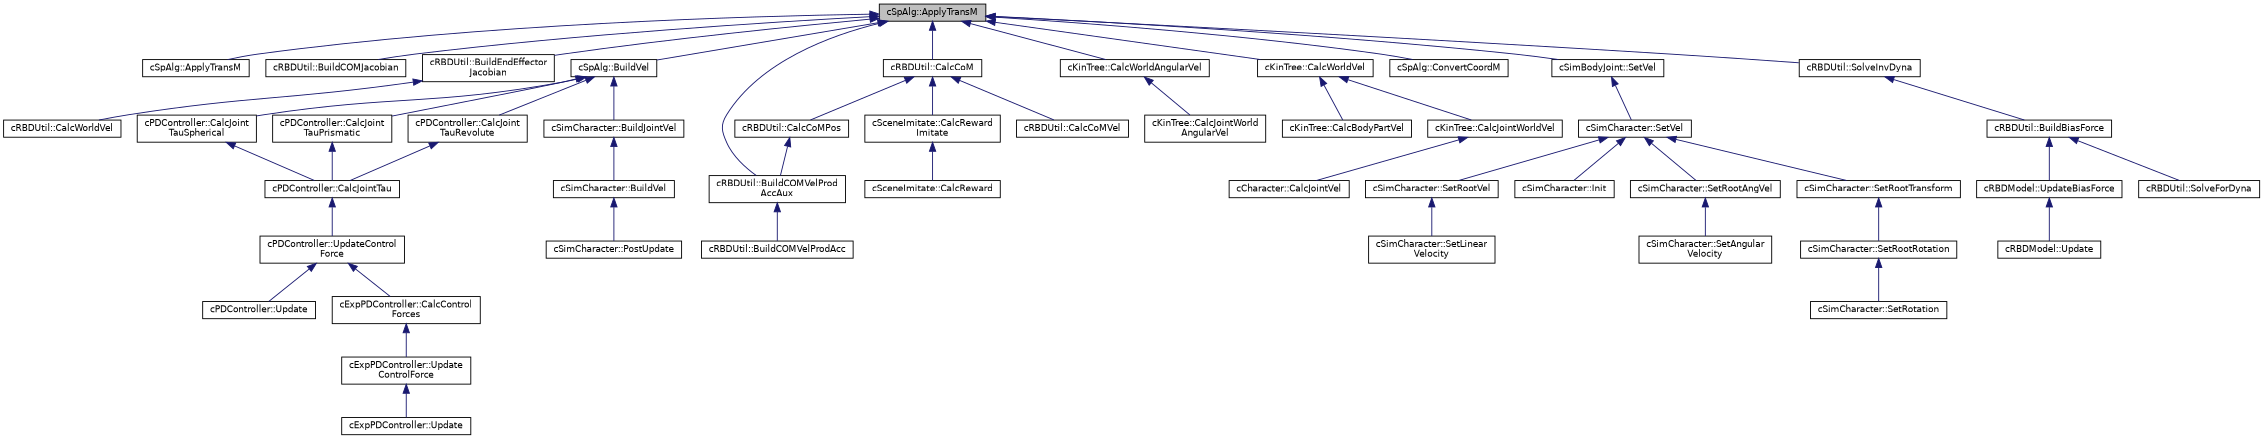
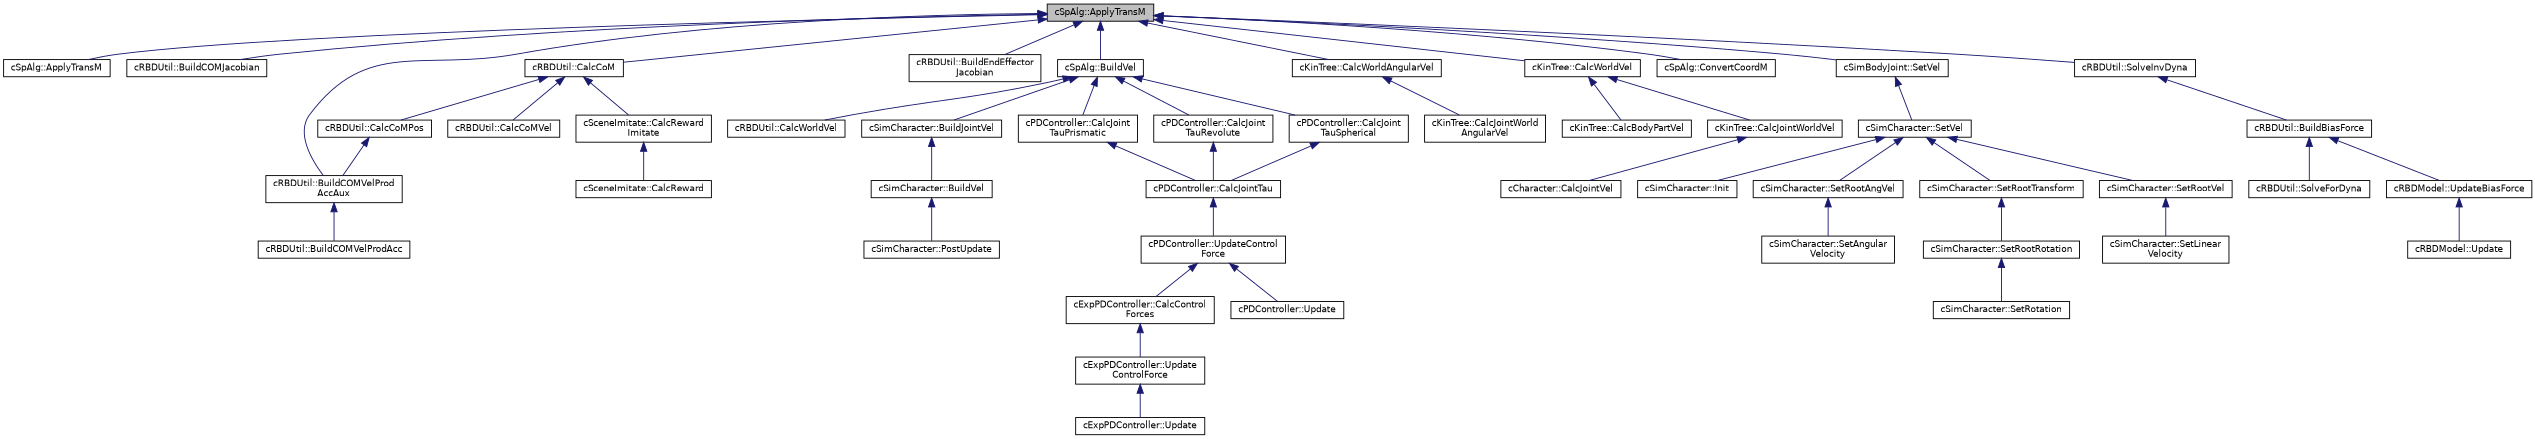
(256, 99) -> (944, 100)
